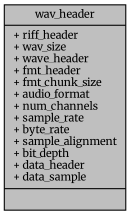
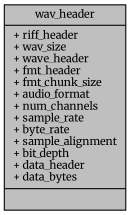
(50, 177) -> (46, 177)
